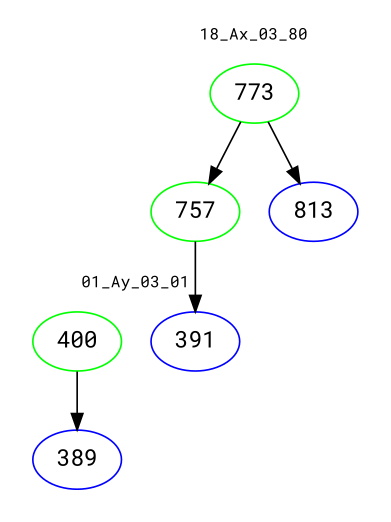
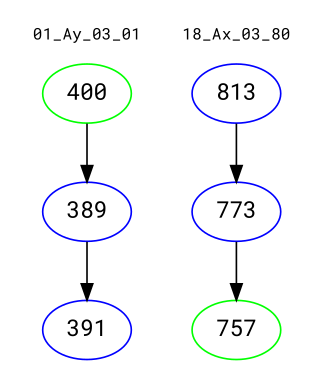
(254, 94) -> (236, 212)
(280, 145) -> (236, 145)
(195, 278) -> (87, 263)
